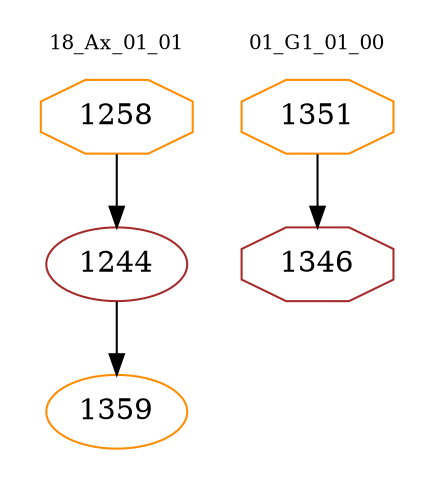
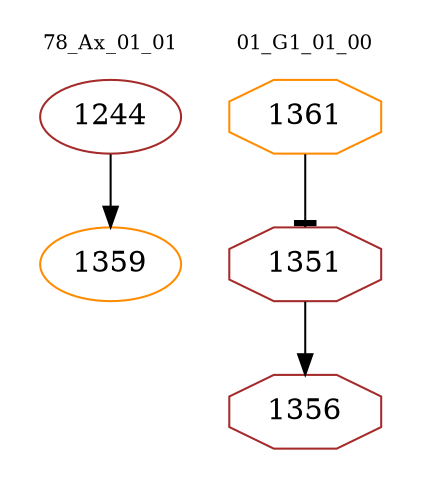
(117, 44) -> (111, 44)
(117, 117) -> none
none -> (305, 117)
(318, 117) -> (305, 264)
(318, 264) -> (305, 412)
